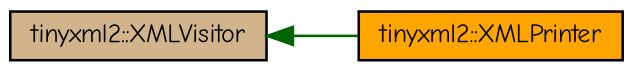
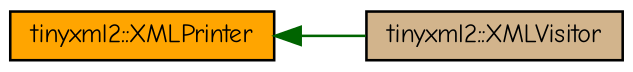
(326, 36) -> (333, 36)
